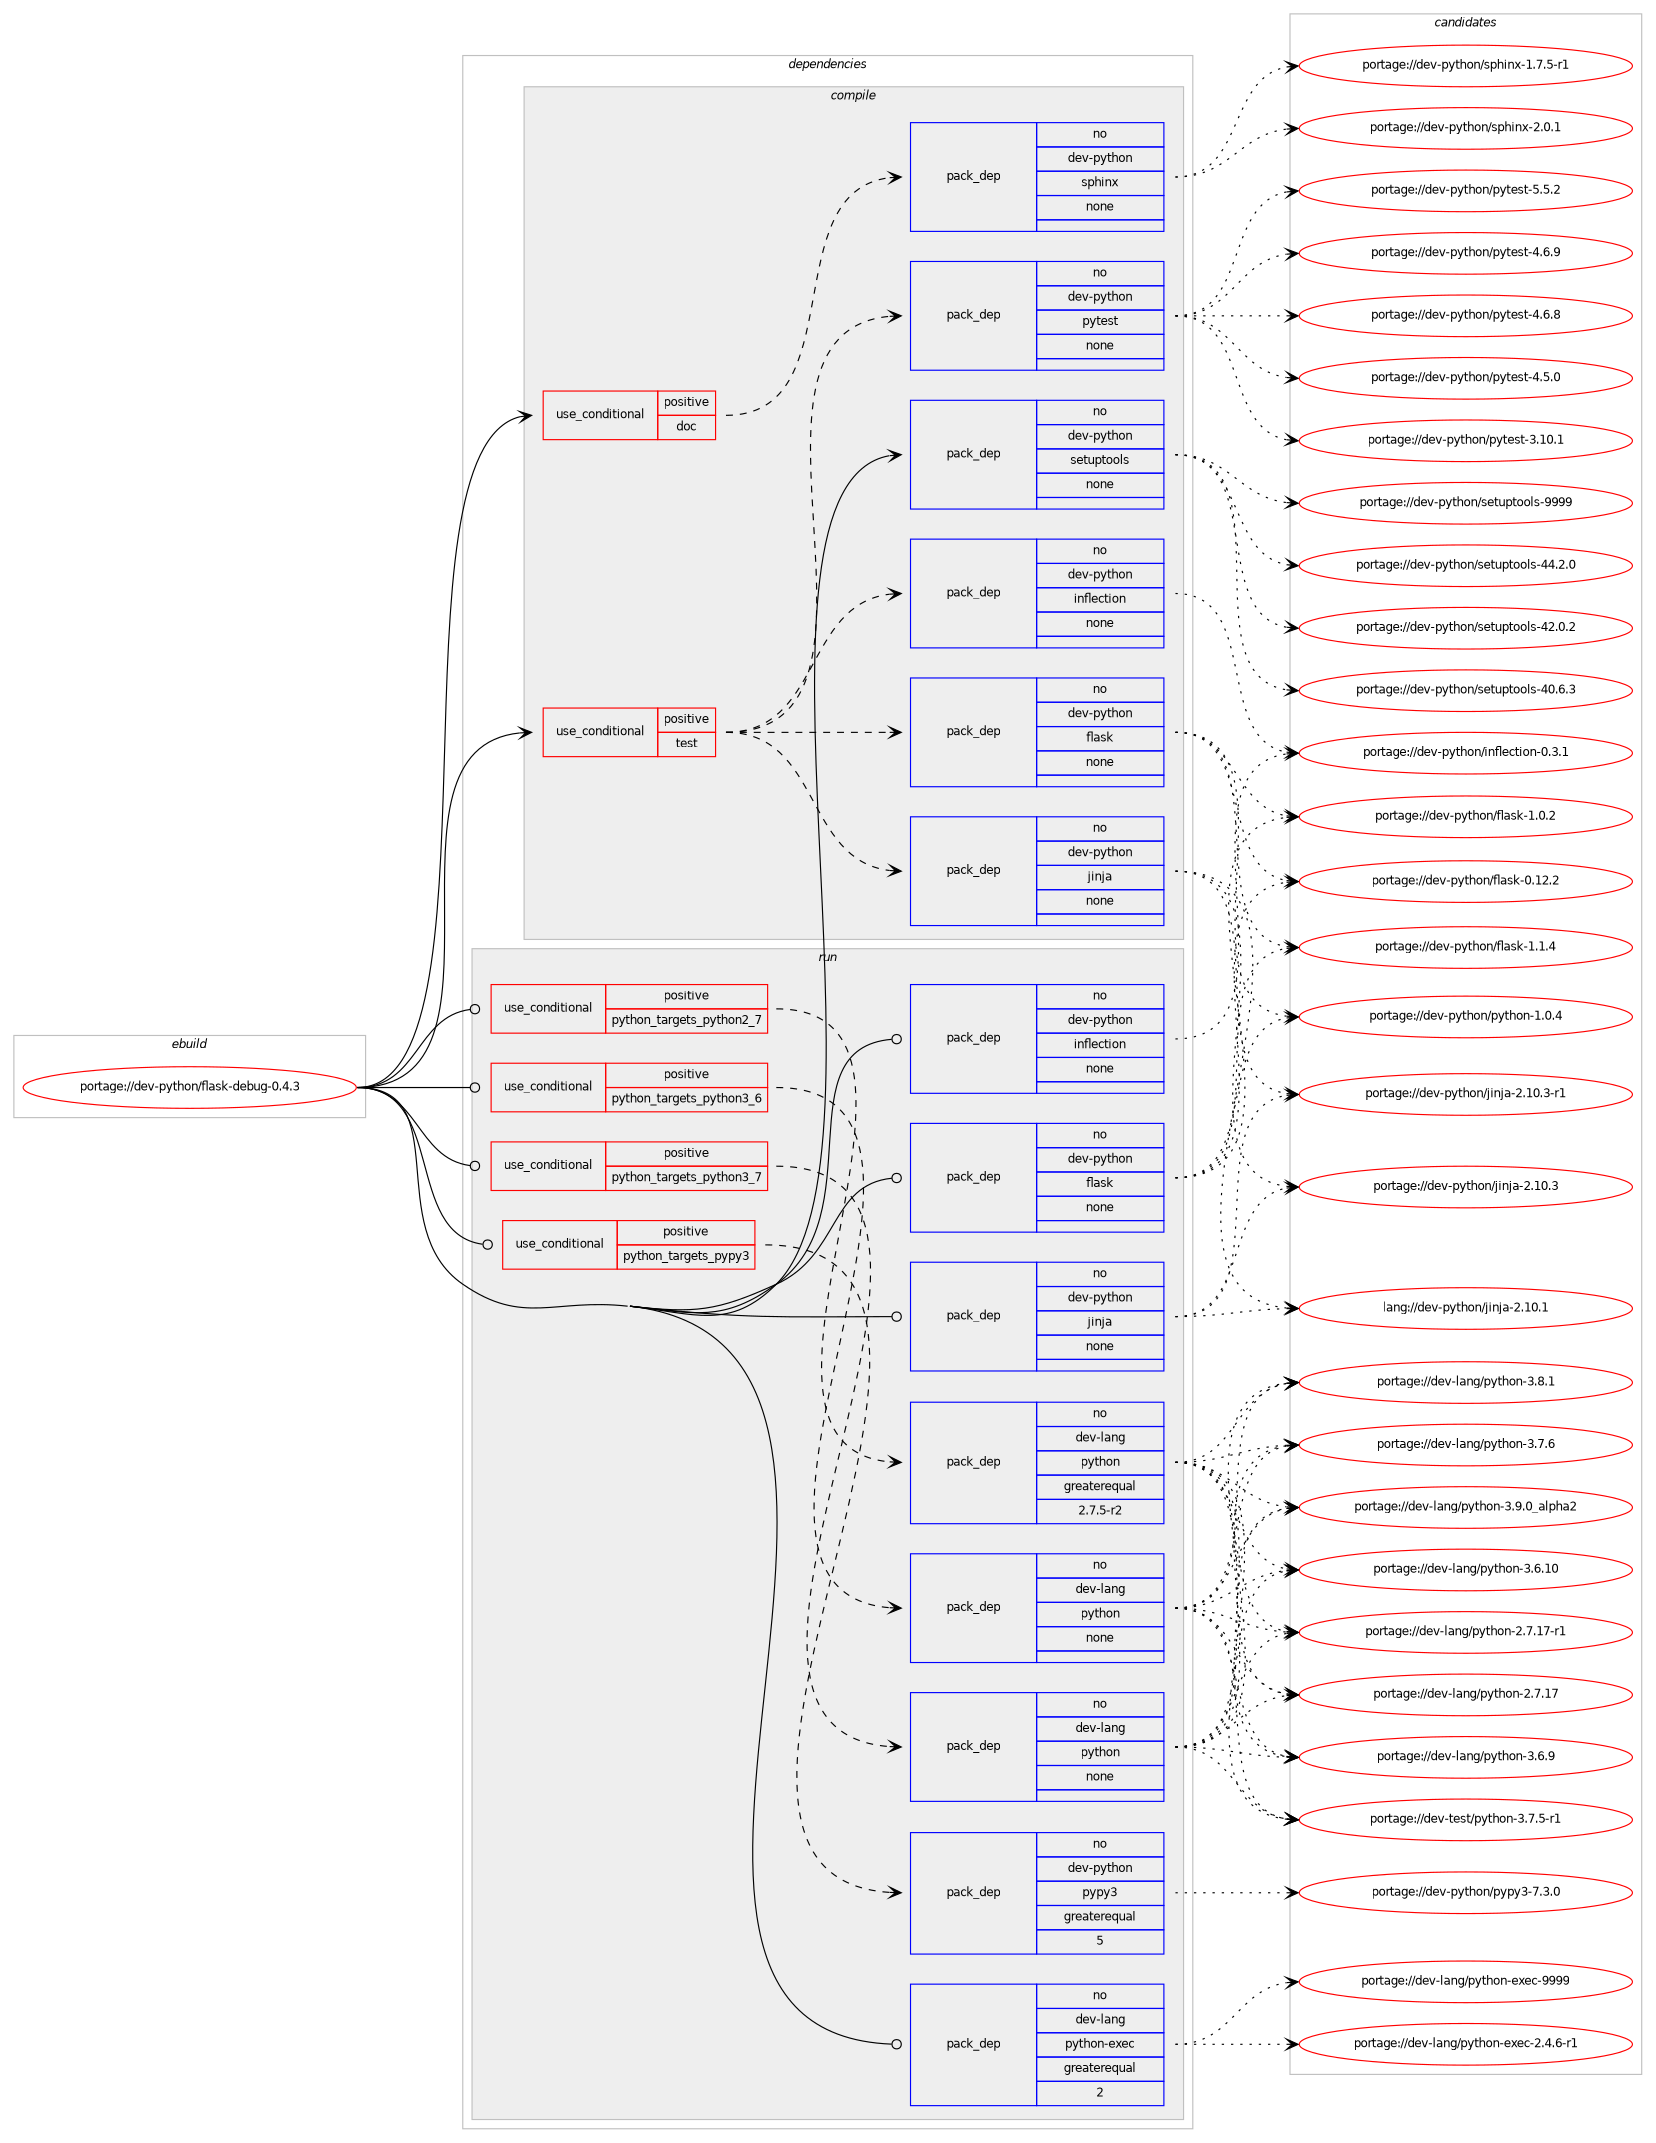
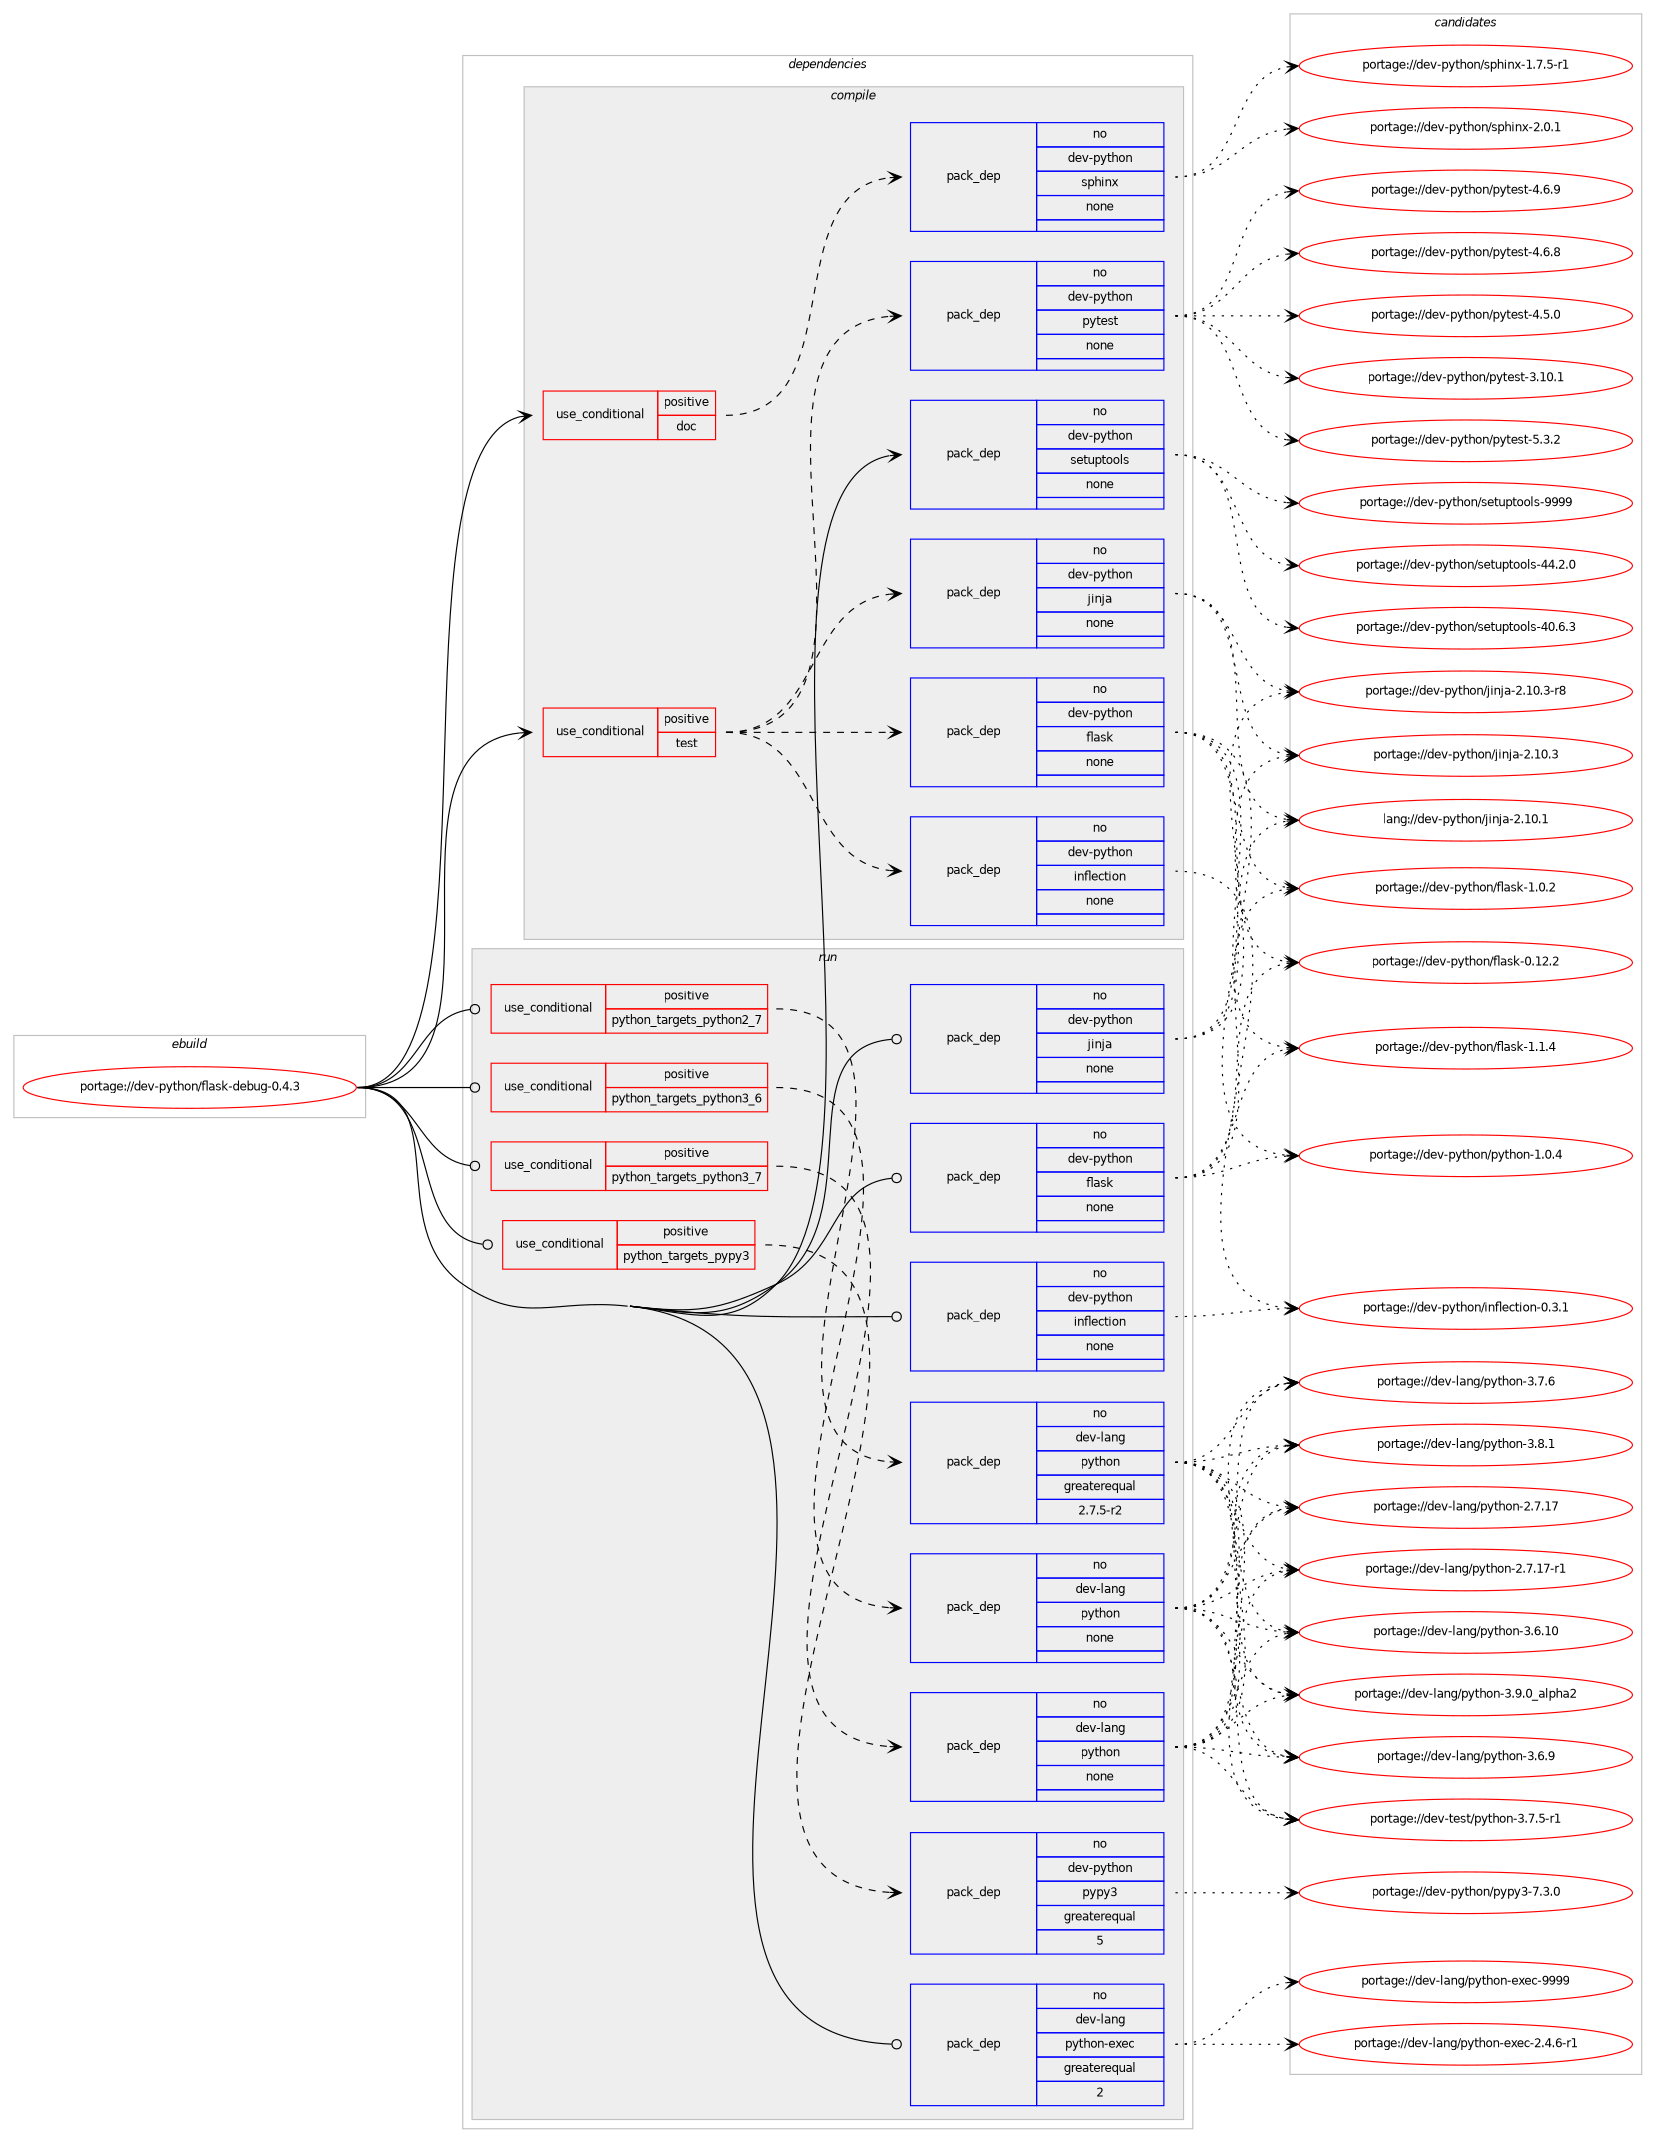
(1466, 191) -> (1466, 441)
(1466, 628) -> none
(1466, 1094) -> (1466, 692)
